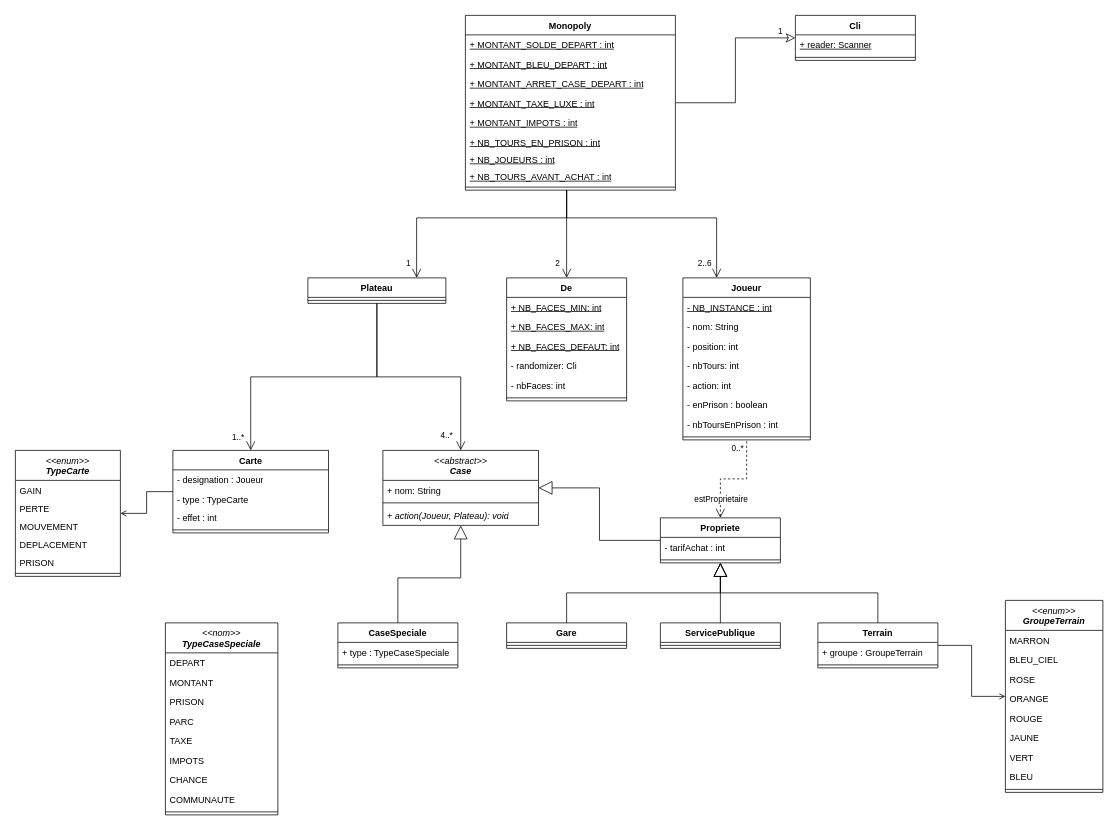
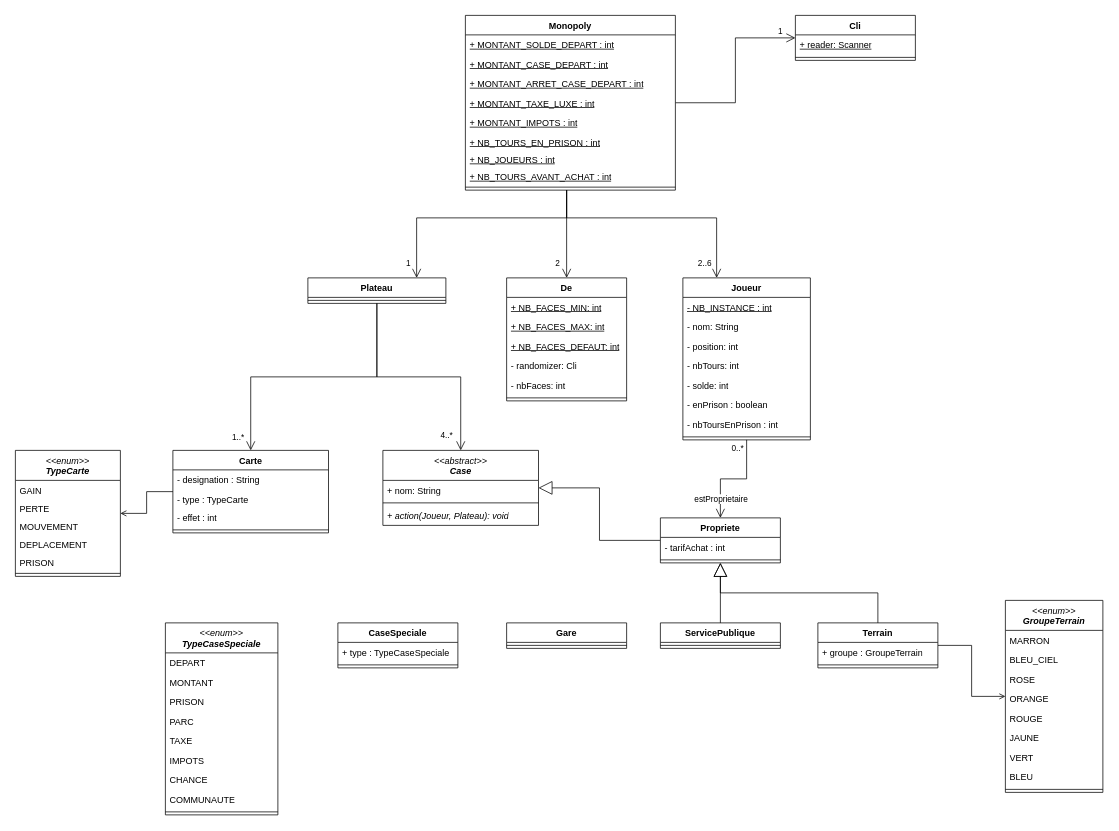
(786, 38) -> (789, 38)
(532, 65) -> (532, 65)
(714, 386) -> (712, 386)
(747, 479) -> (747, 479)
(226, 481) -> (225, 481)
(425, 578) -> none
(627, 593) -> none
(222, 639) -> (222, 639)
